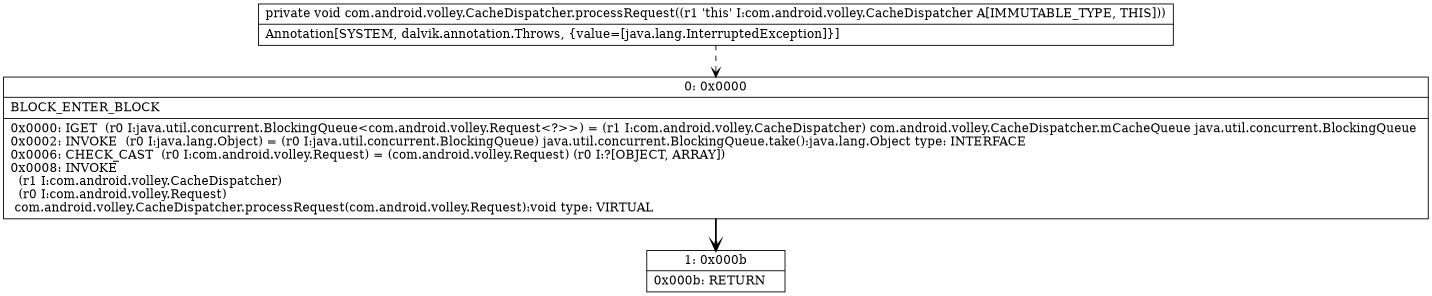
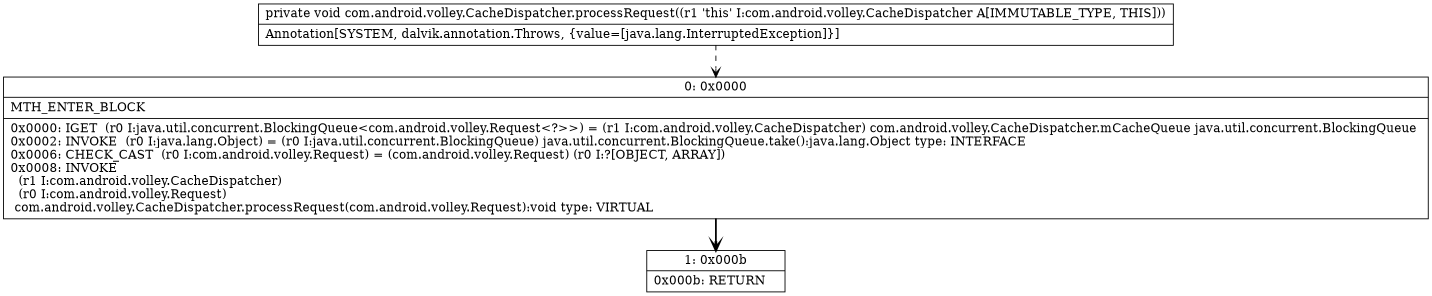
(85, 107) -> (78, 107)
